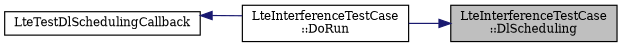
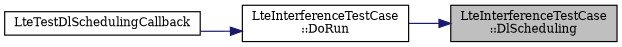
(227, 16) -> (215, 31)
